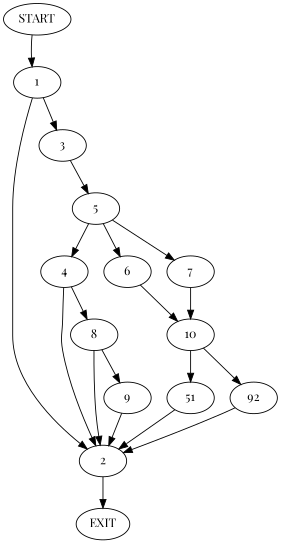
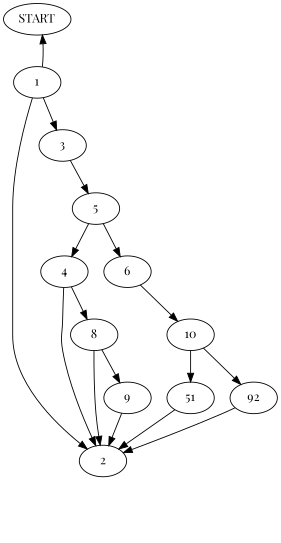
(31, 46) -> (43, 55)
(191, 272) -> none
(103, 524) -> none
